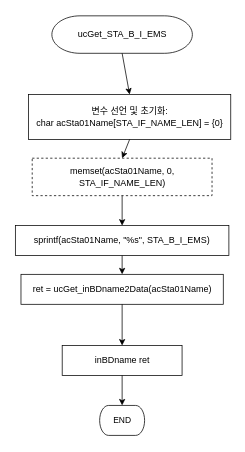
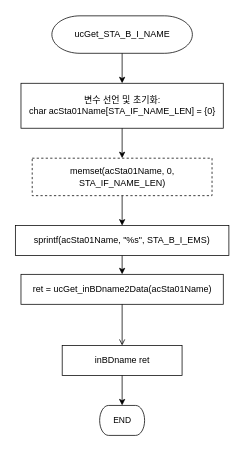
(123, 34) -> (123, 34)
(130, 117) -> (122, 105)
(122, 339) -> (122, 340)
